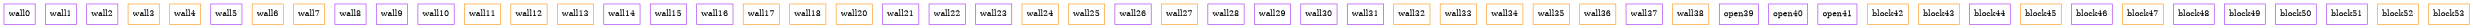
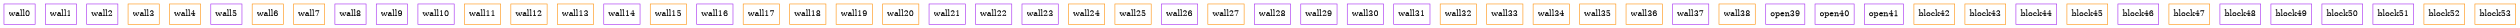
(668, 14) -> (668, 14)
none -> (854, 14)
